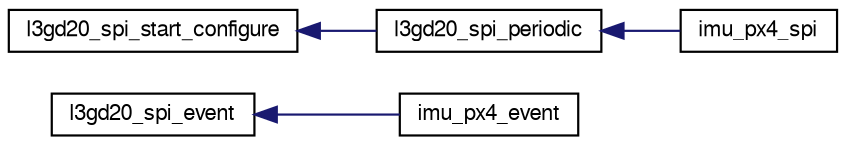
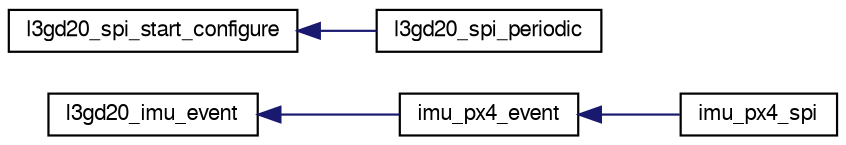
(652, 31) -> (641, 115)
(153, 115) -> (153, 115)
